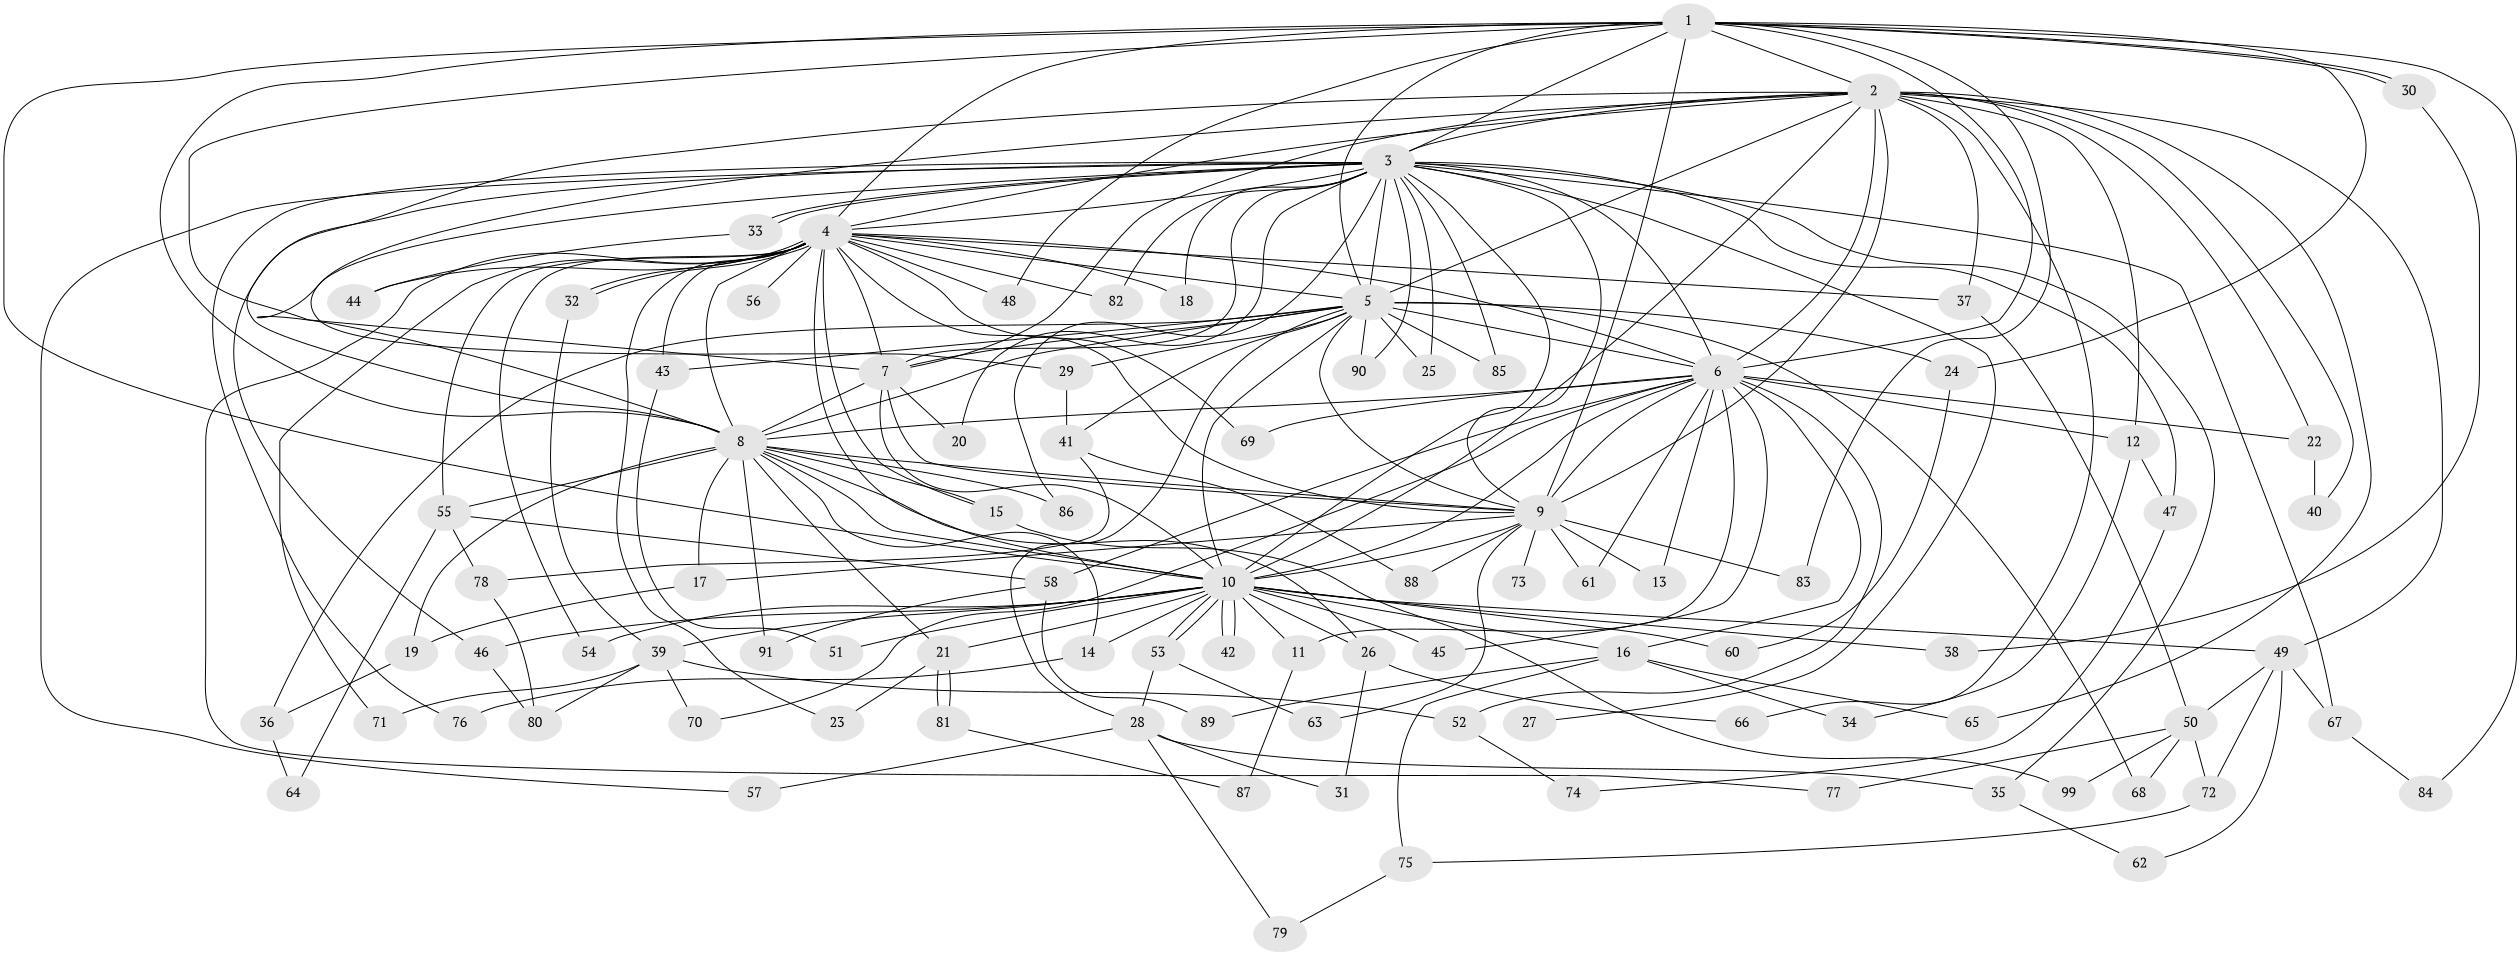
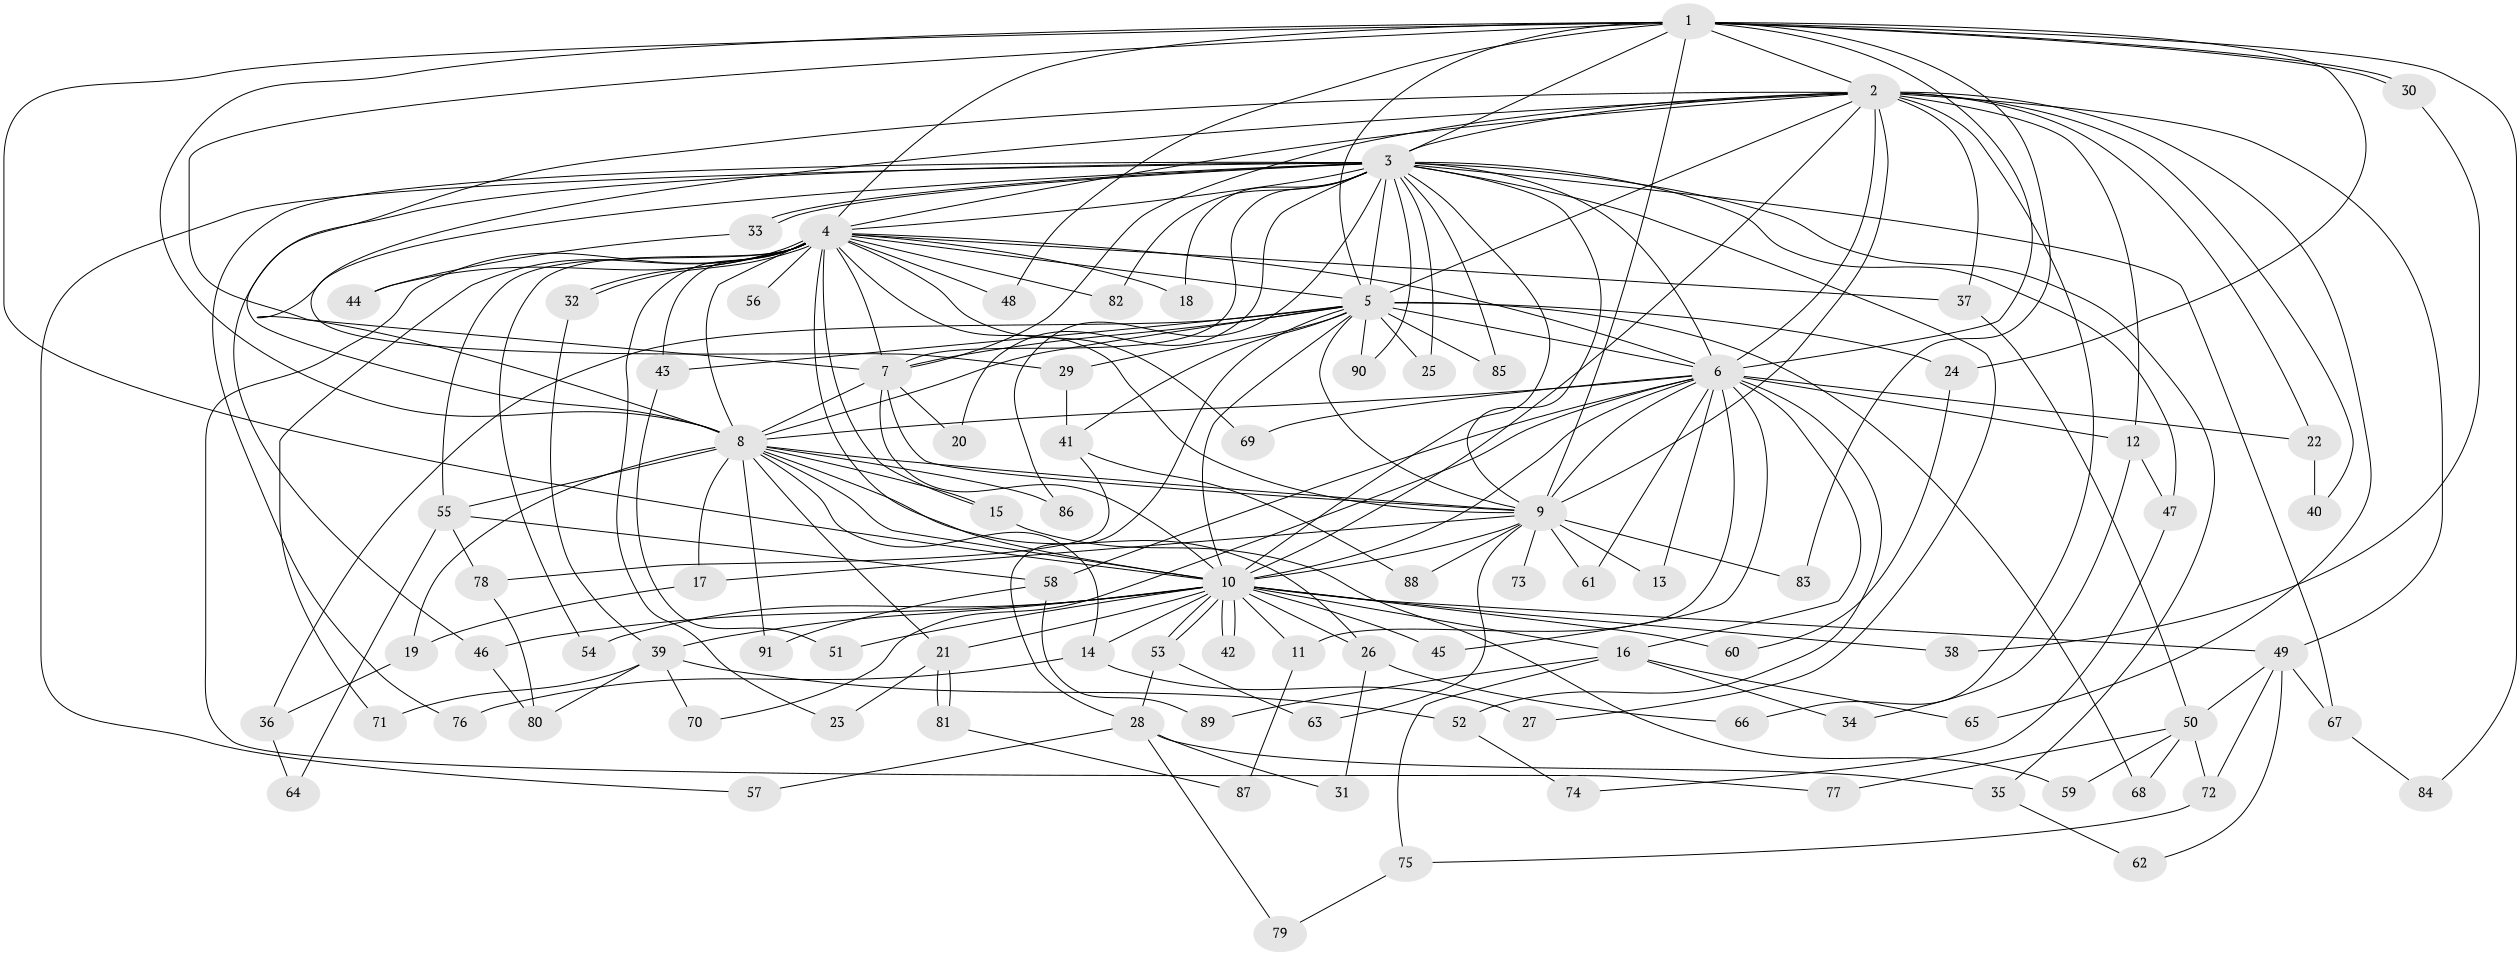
none -> (1309, 688)
(2069, 794) -> (2069, 794)
